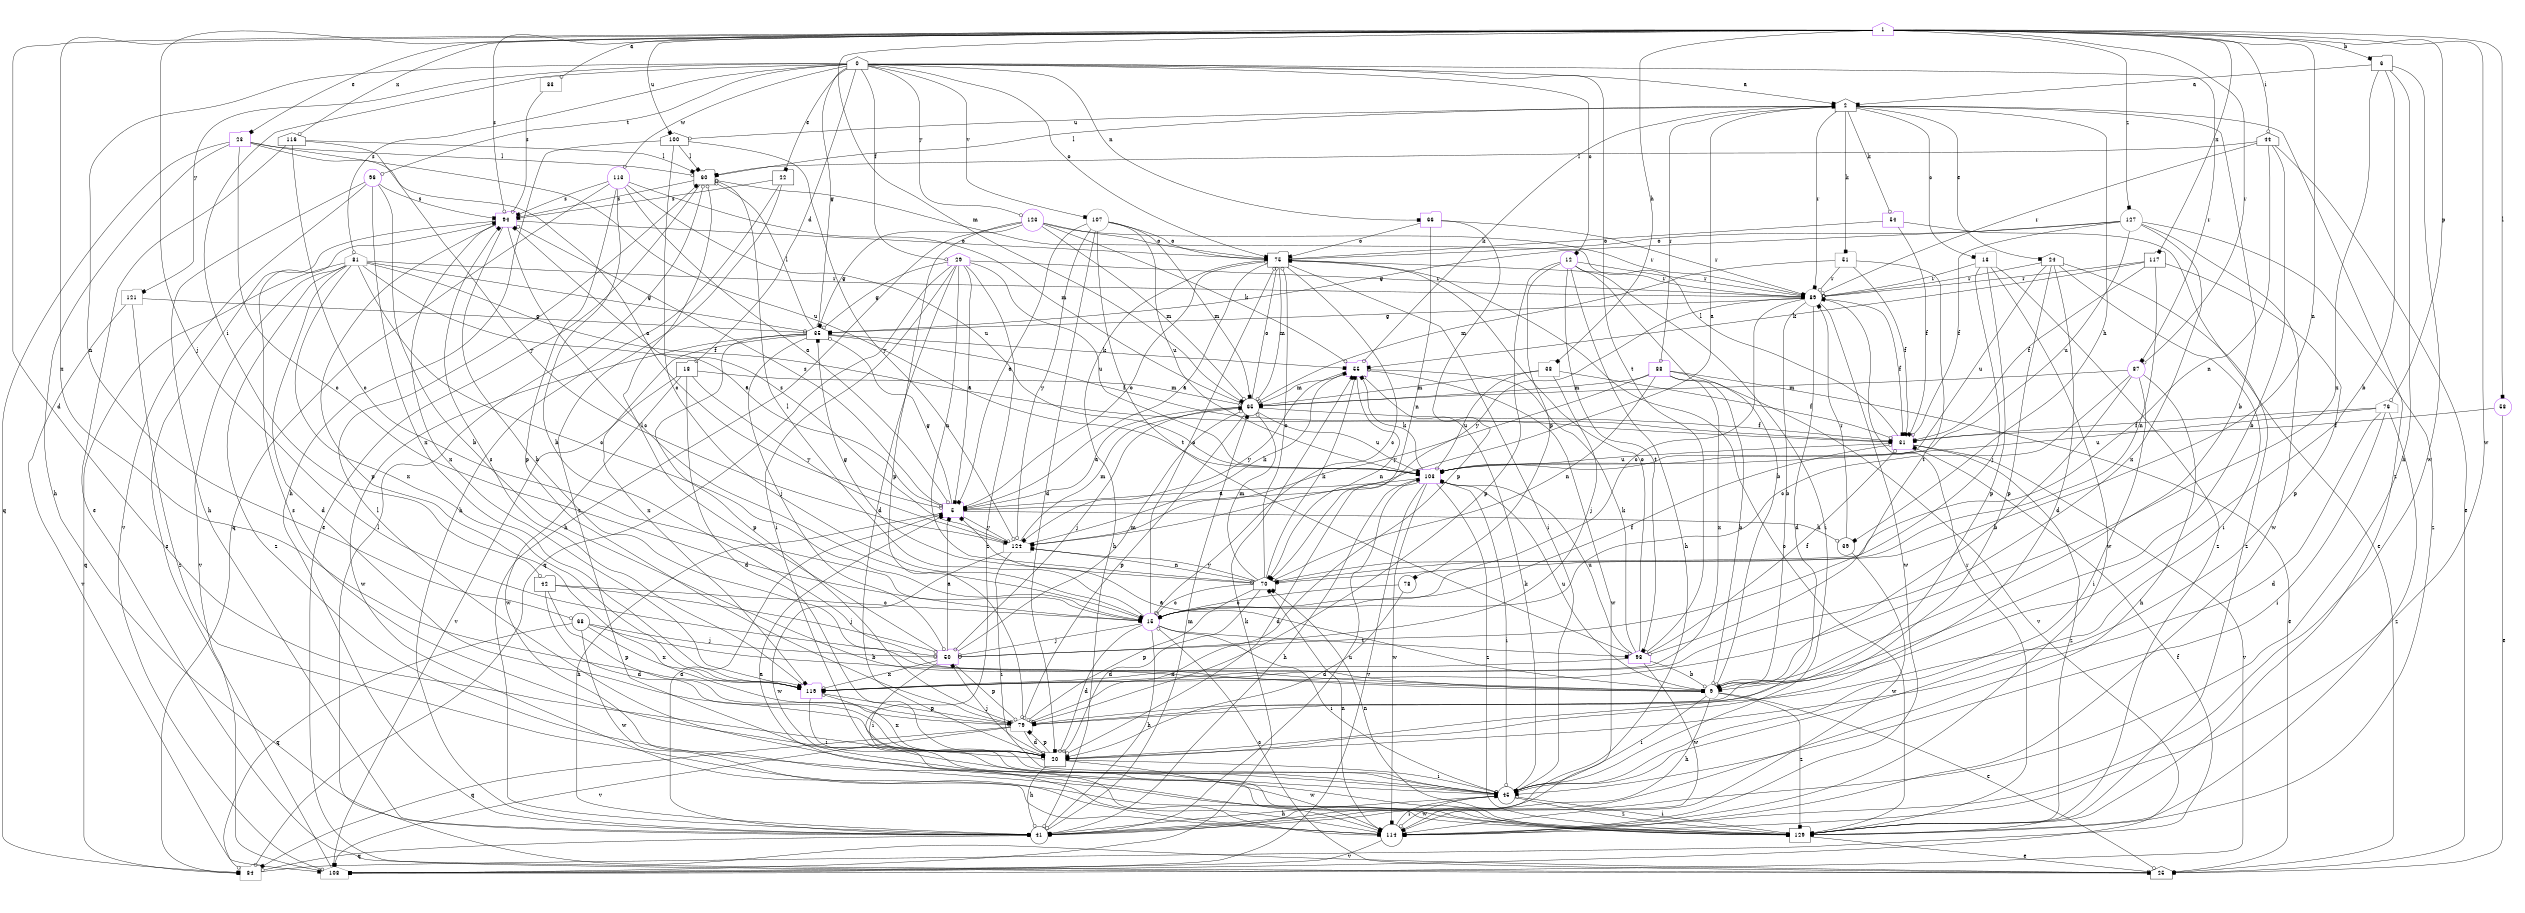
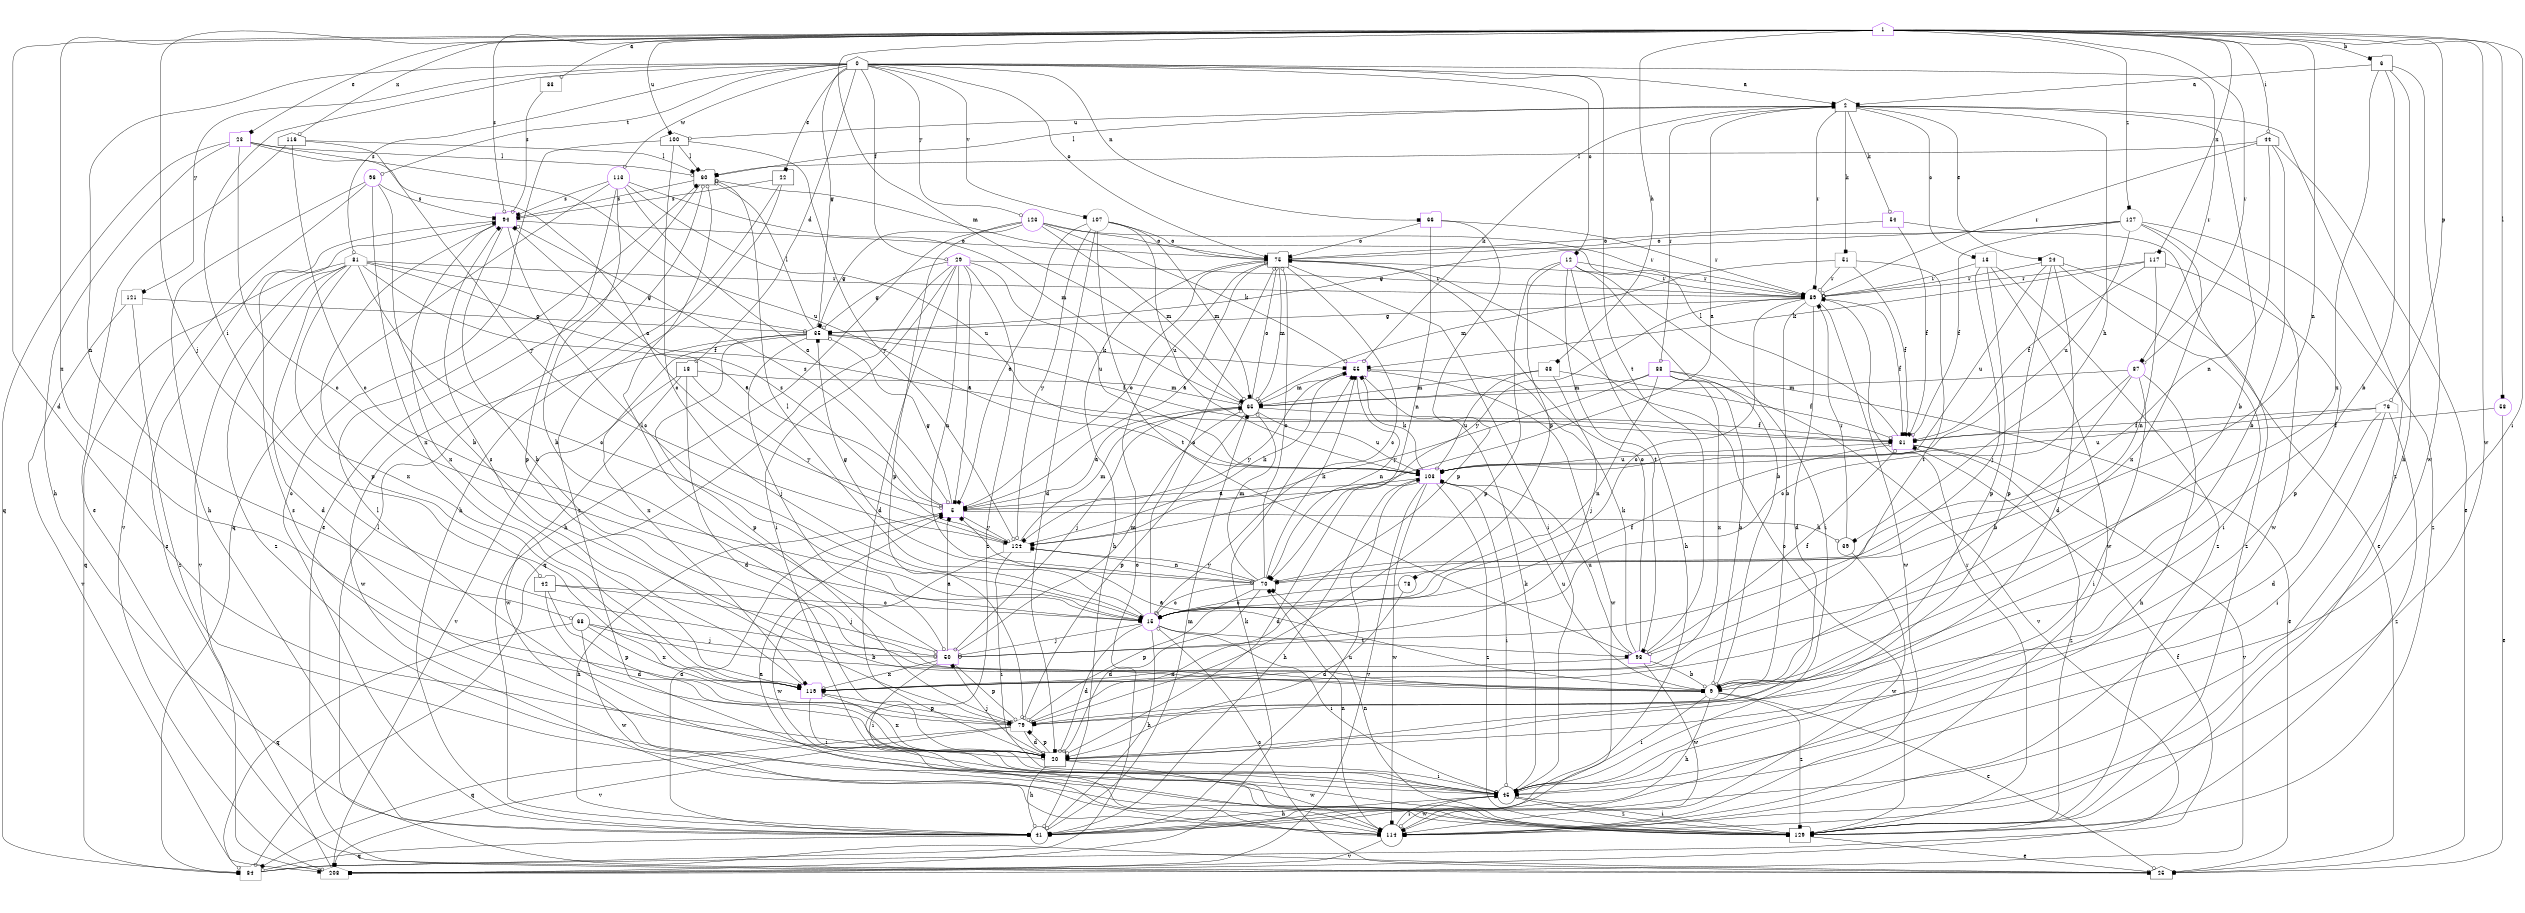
none -> (2513, 420)
(292, 494) -> (292, 494)
(1484, 508) -> (1478, 558)
none -> (1004, 850)
(334, 873) -> (334, 873)
